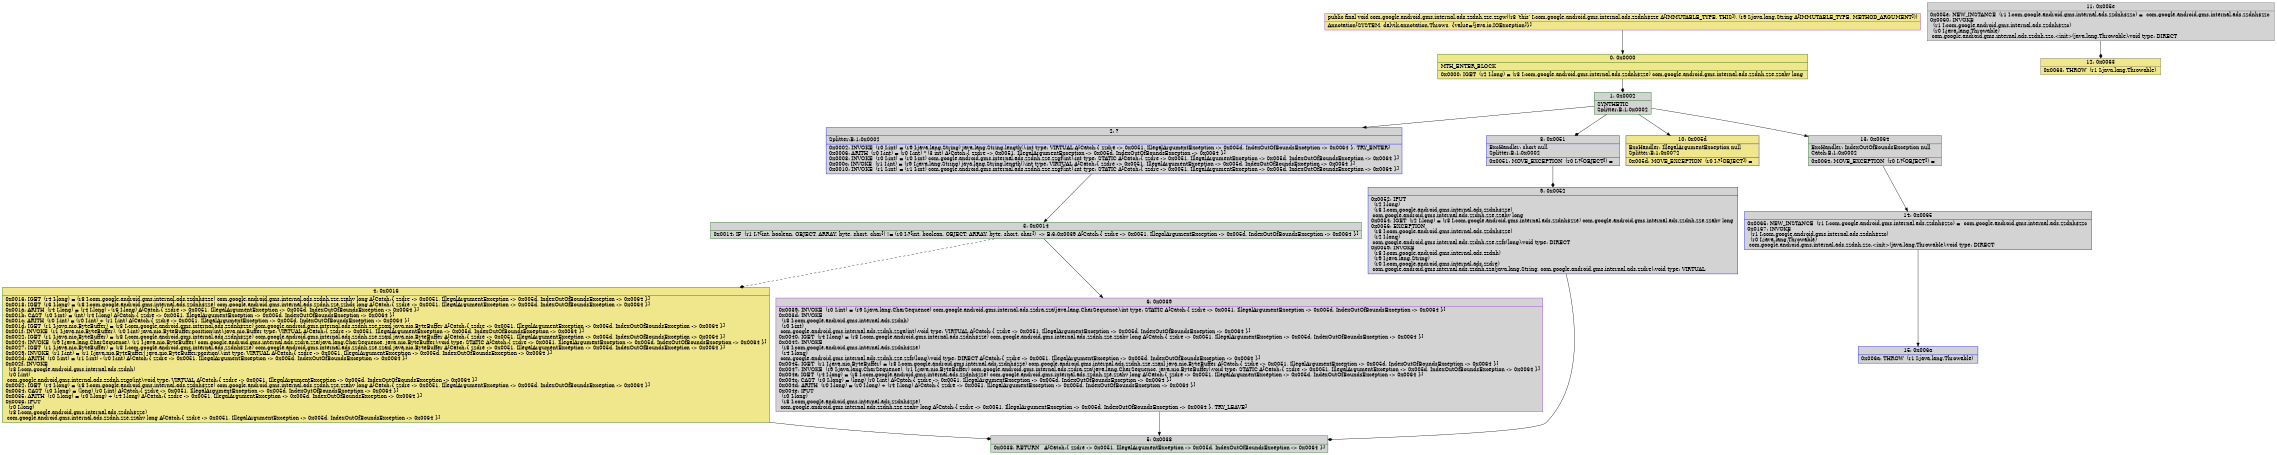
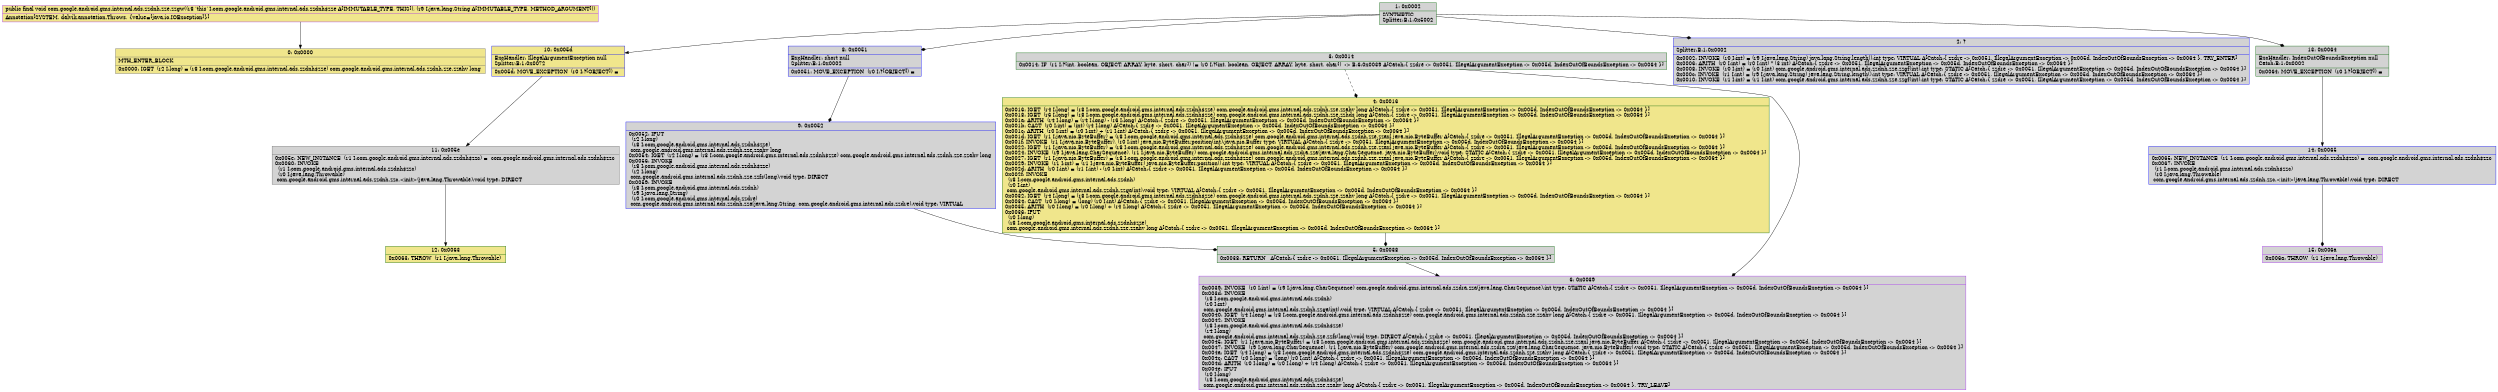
(2101, 47) -> (446, 213)
(1623, 67) -> (300, 61)
(2101, 67) -> (446, 255)
(1623, 83) -> none
none -> (505, 110)
(1623, 110) -> (1408, 20)
(1480, 117) -> (1562, 27)
(1728, 121) -> (1859, 21)
(1069, 197) -> none
(1400, 226) -> (652, 161)
(1771, 229) -> (2175, 164)
(1072, 267) -> (1718, 90)
(1918, 296) -> (2322, 213)
(1918, 355) -> (2322, 255)
(1159, 422) -> (1421, 269)
